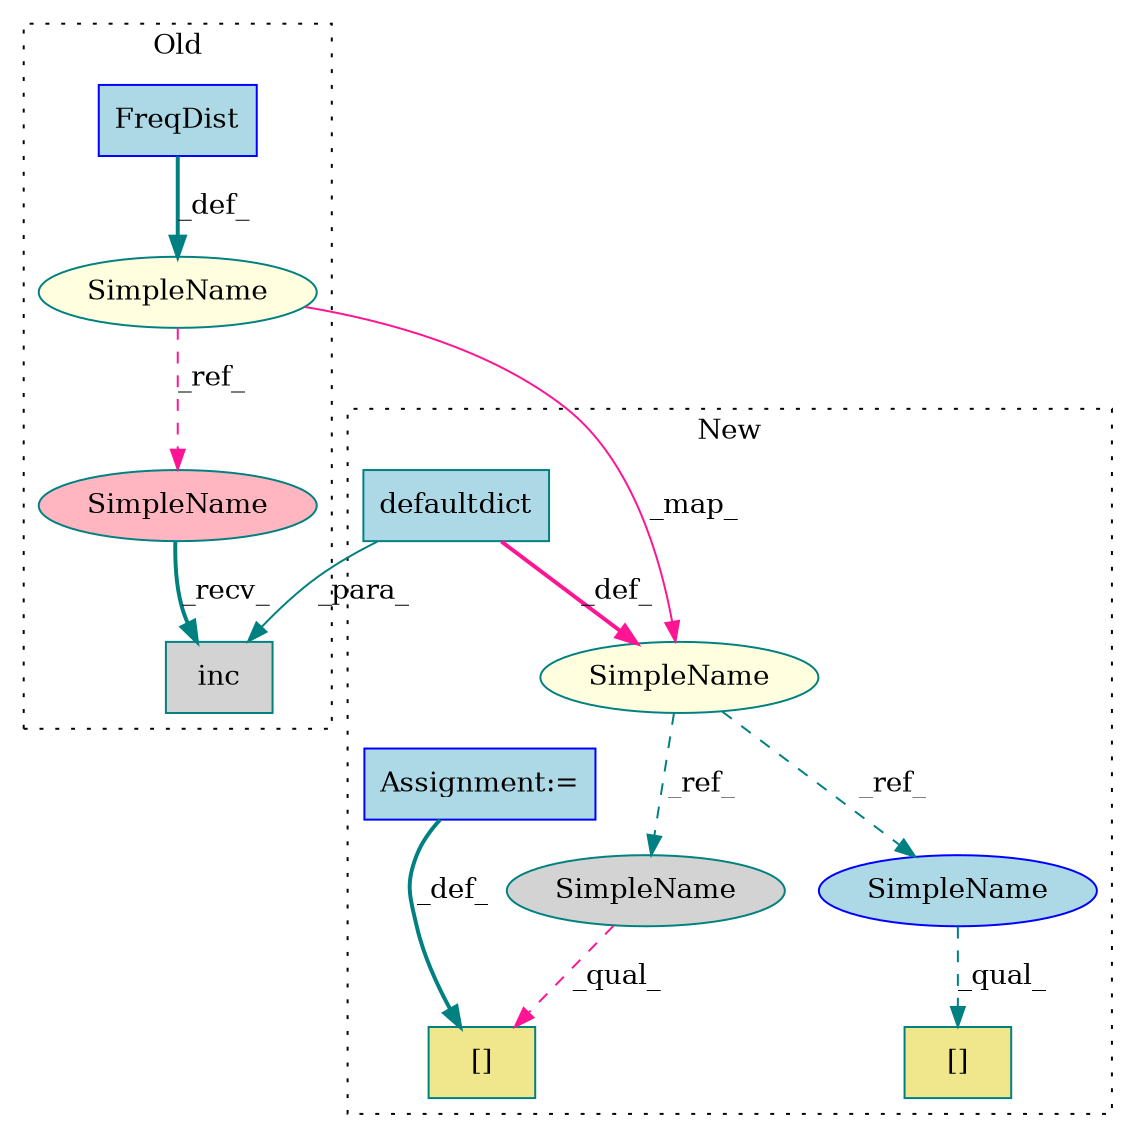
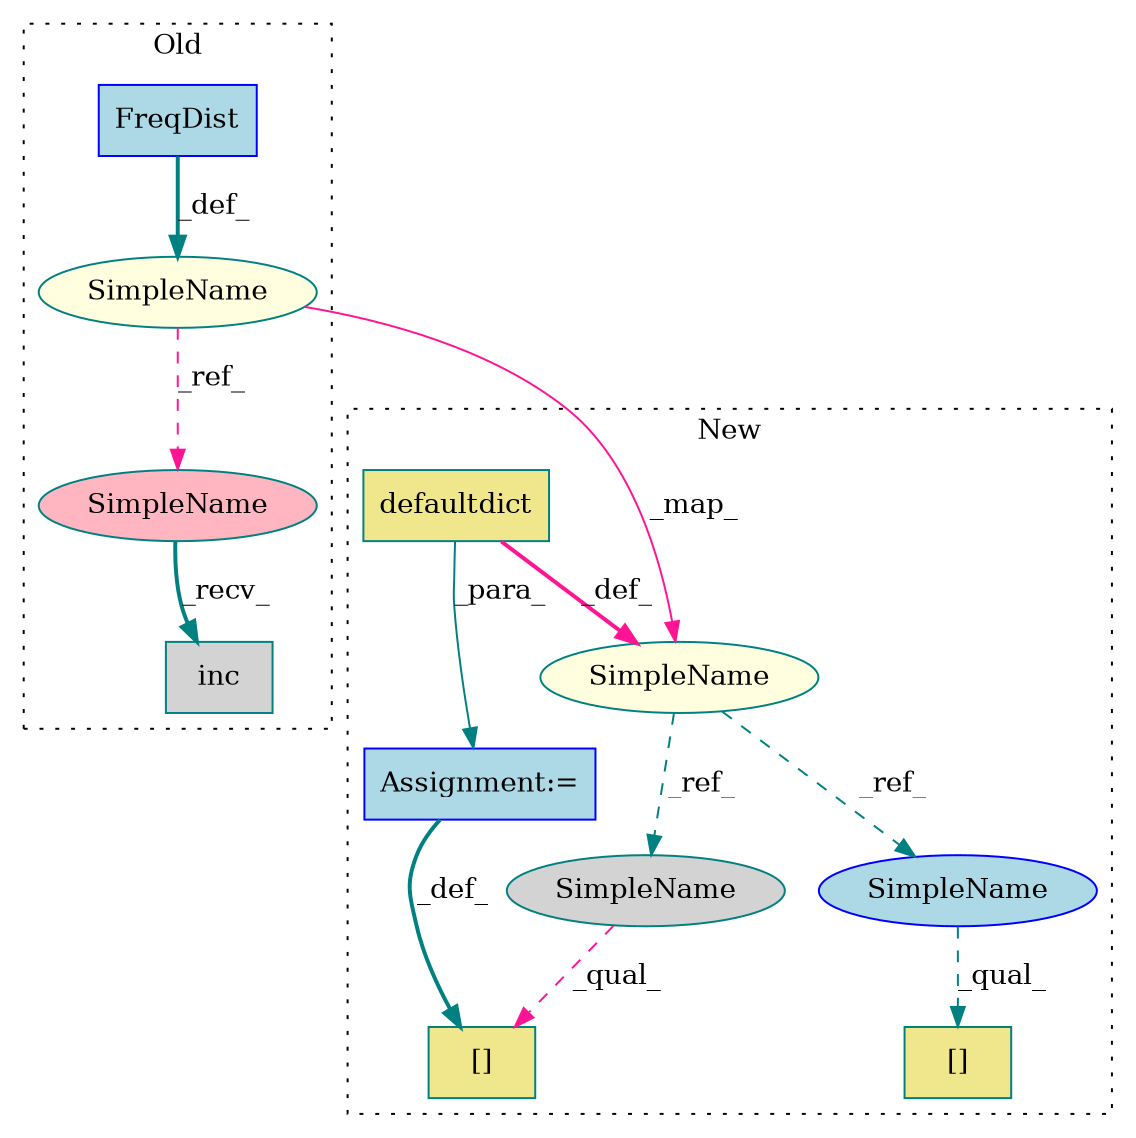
(456, 506) -> (456, 506)
(315, 579) -> (457, 635)
